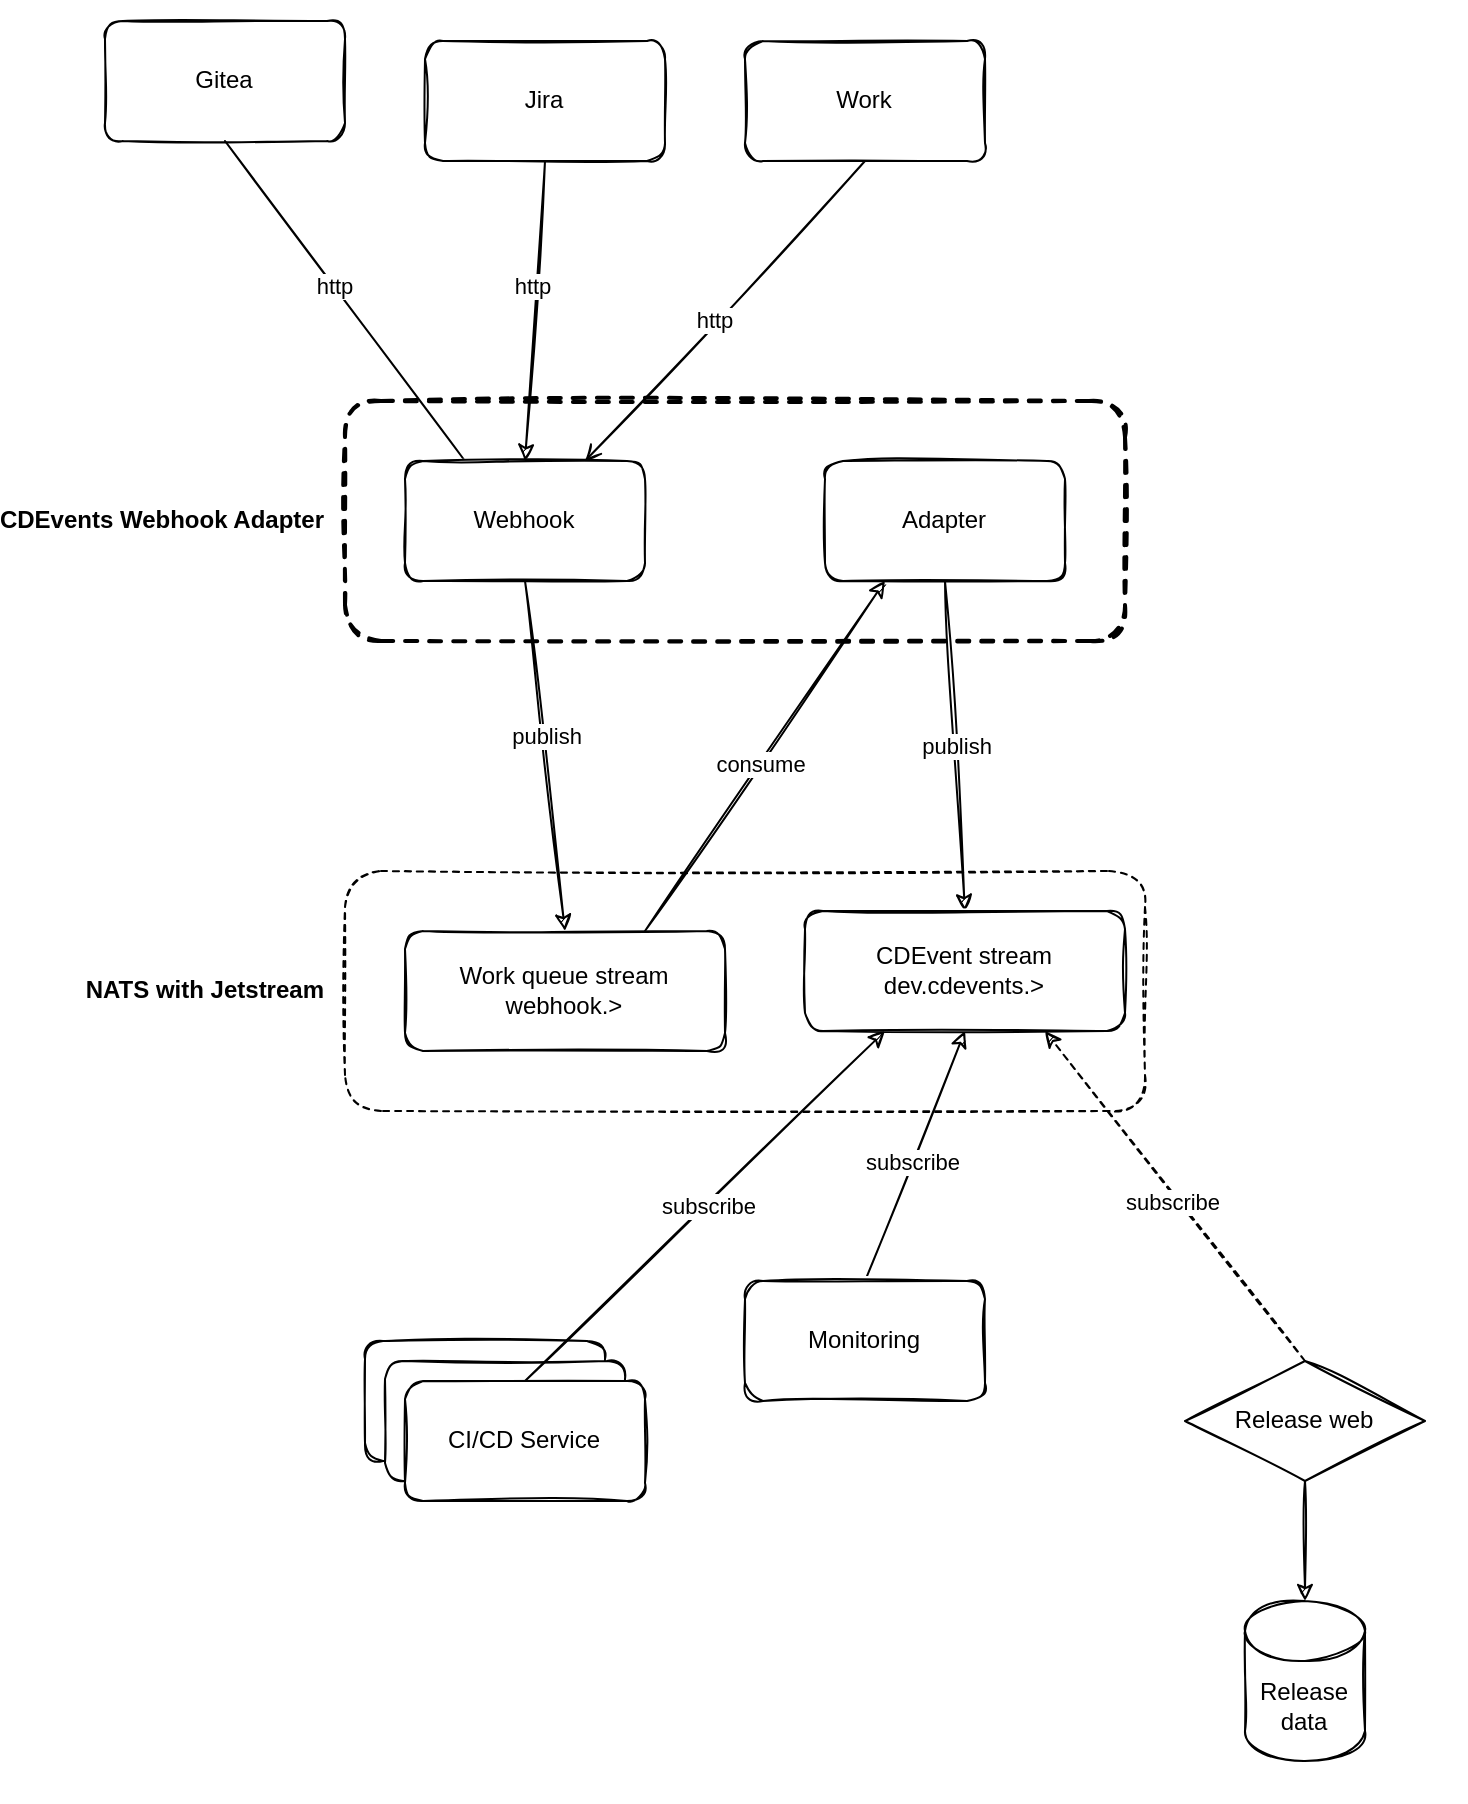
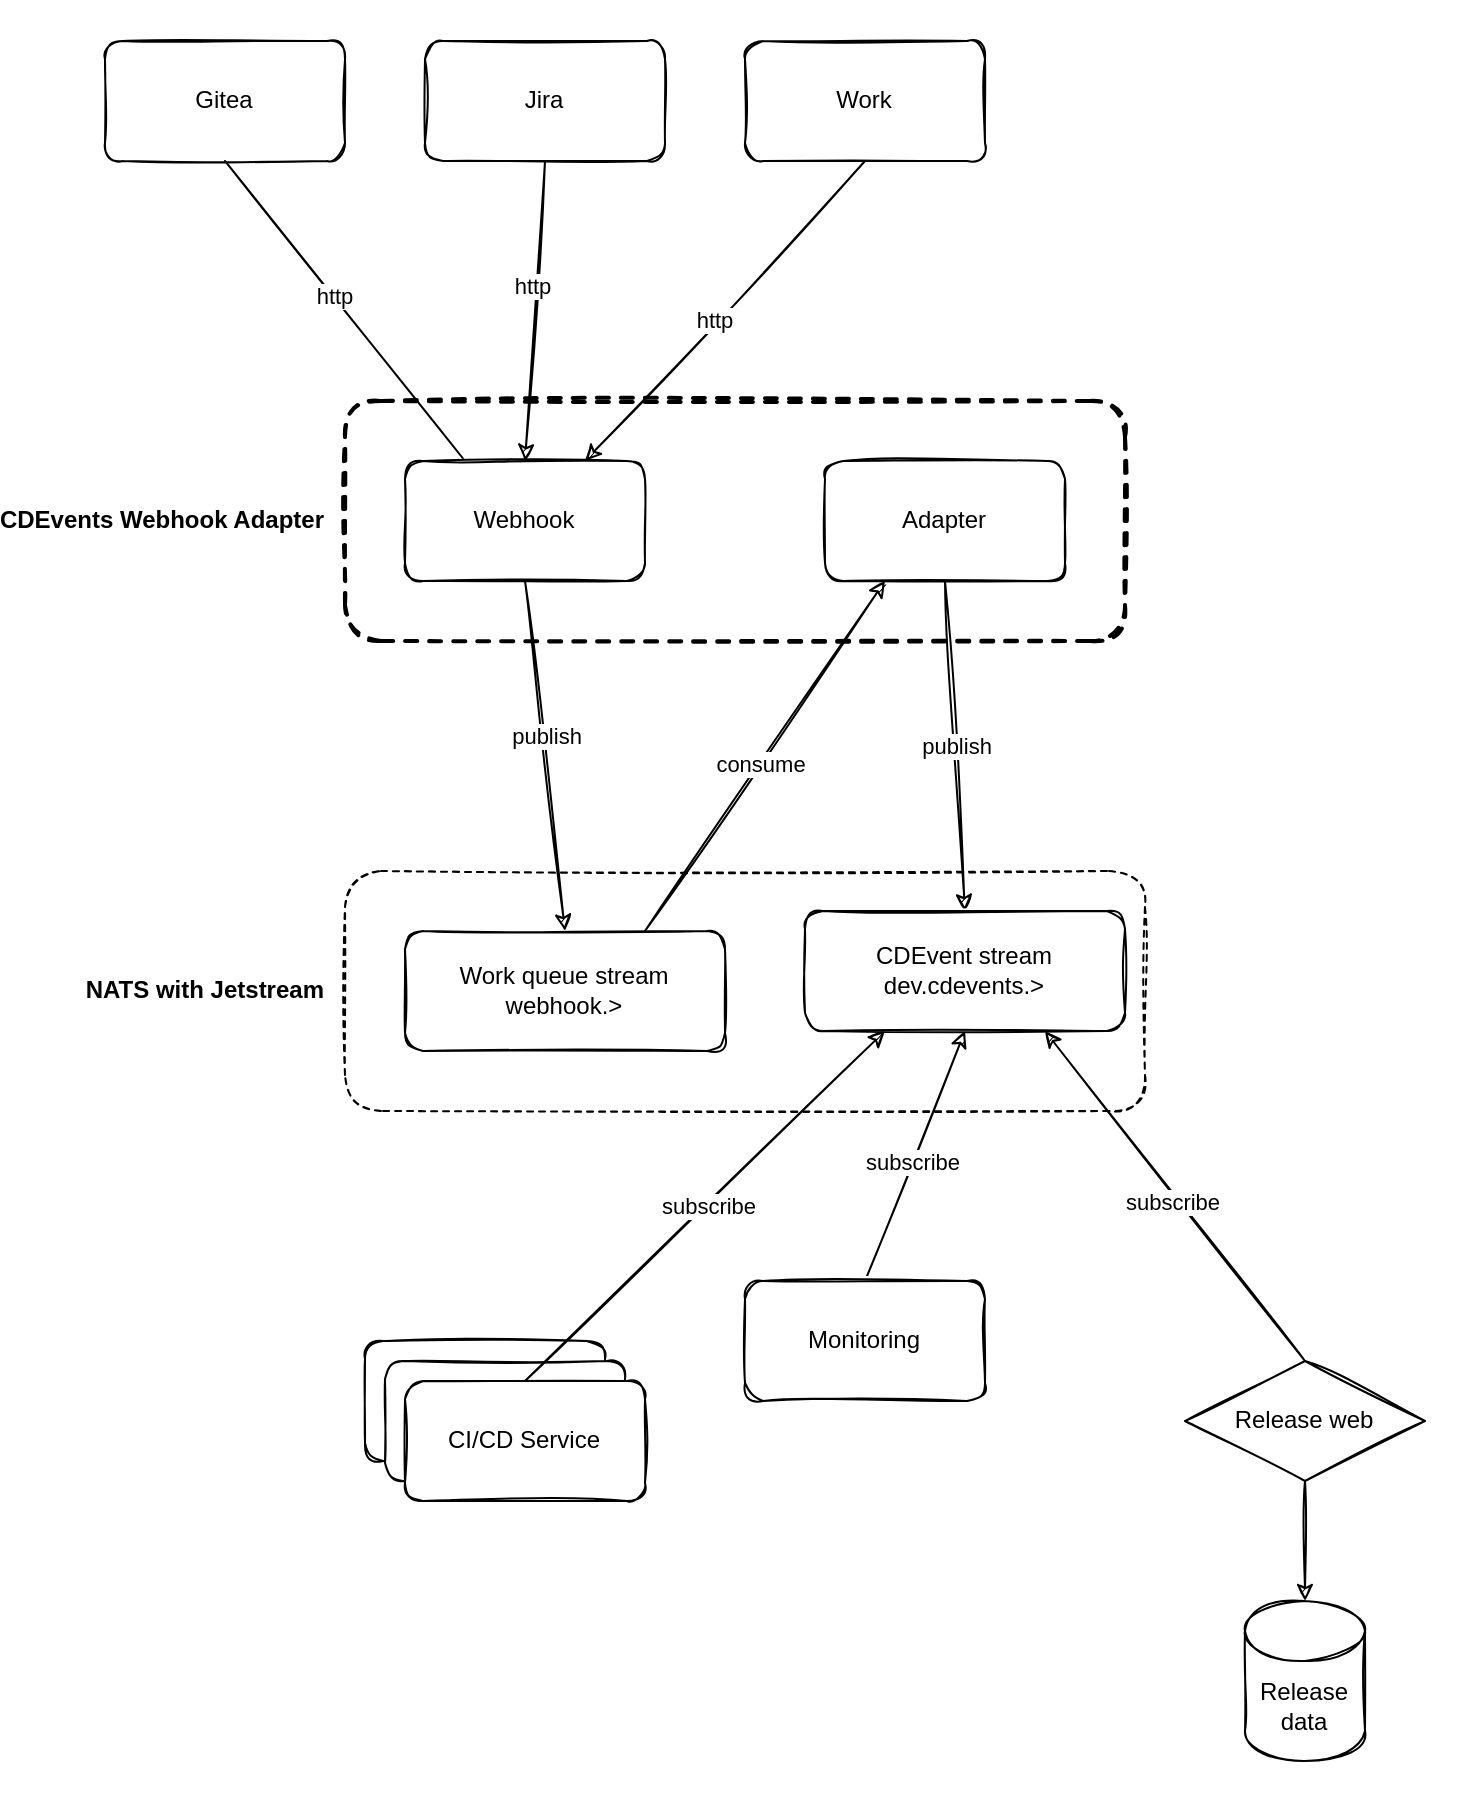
(225, 81) -> (225, 101)
(593, 453) -> (595, 450)
(1247, 1288) -> (1247, 1288)
